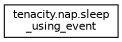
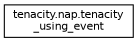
(61, 21) -> (69, 21)
